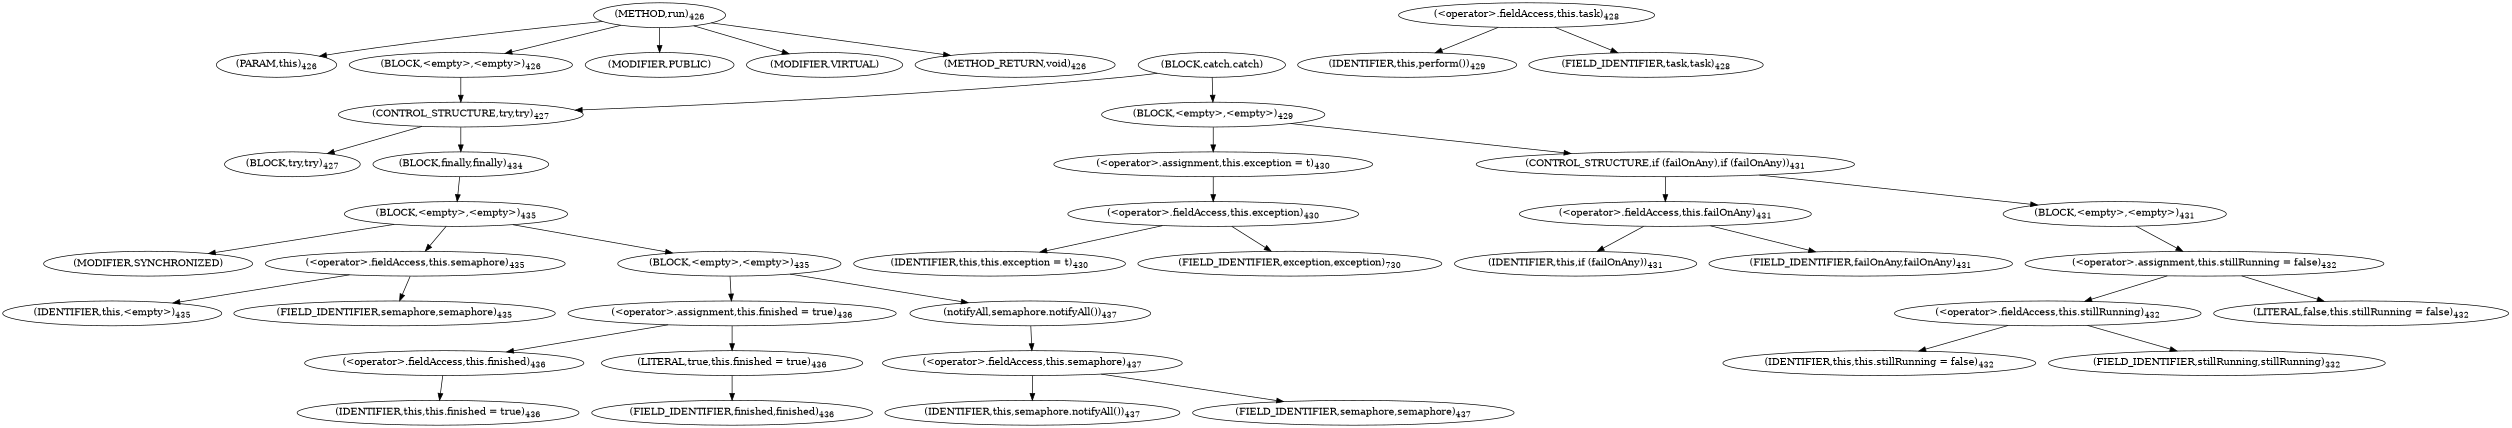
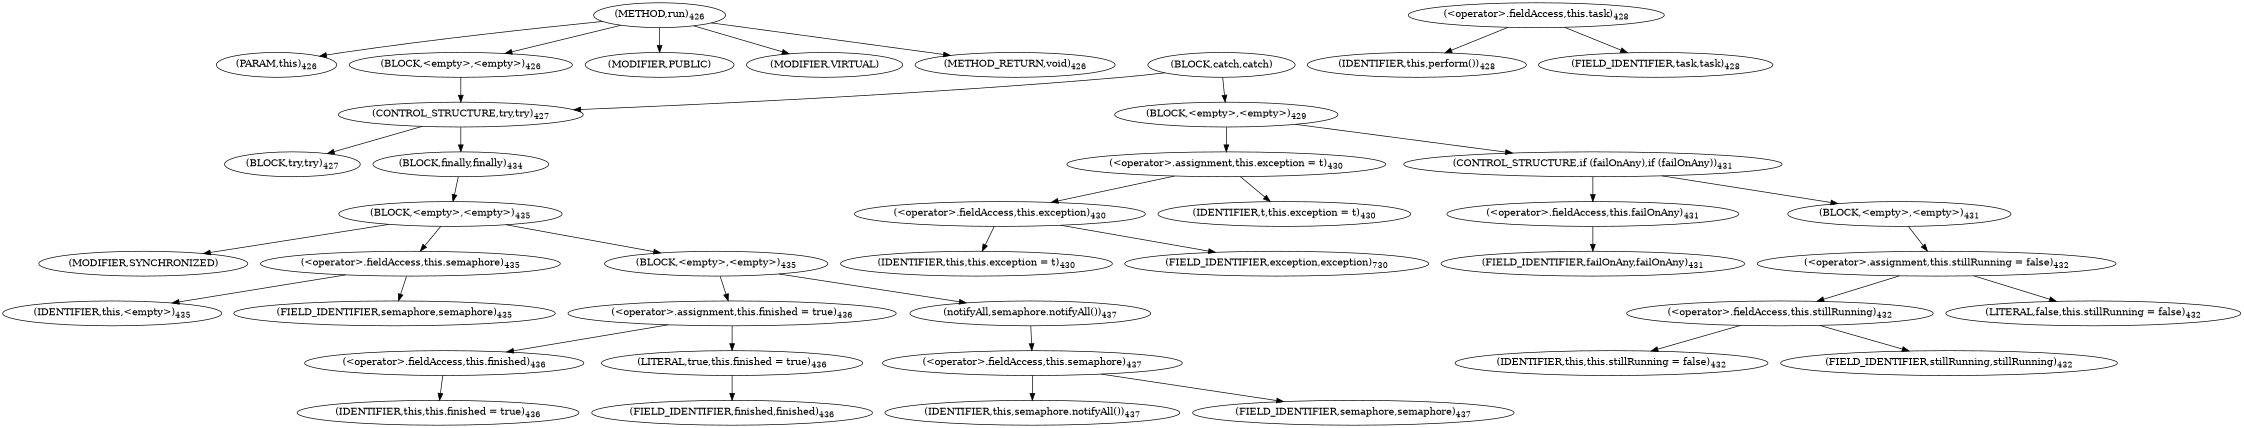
(1478, 64) -> (1488, 64)
none -> (1284, 214)
(1576, 264) -> none
(2333, 362) -> (2065, 362)
